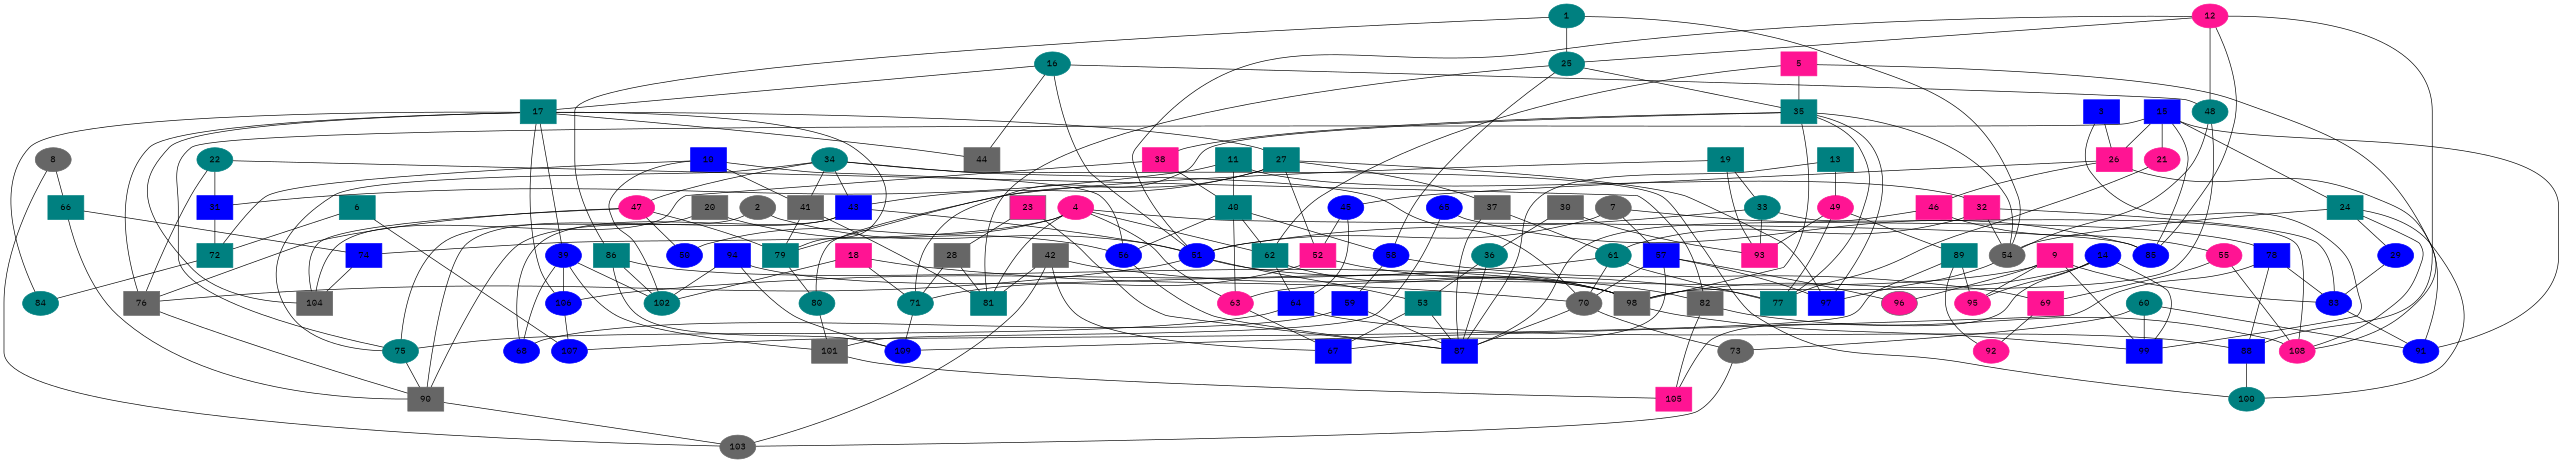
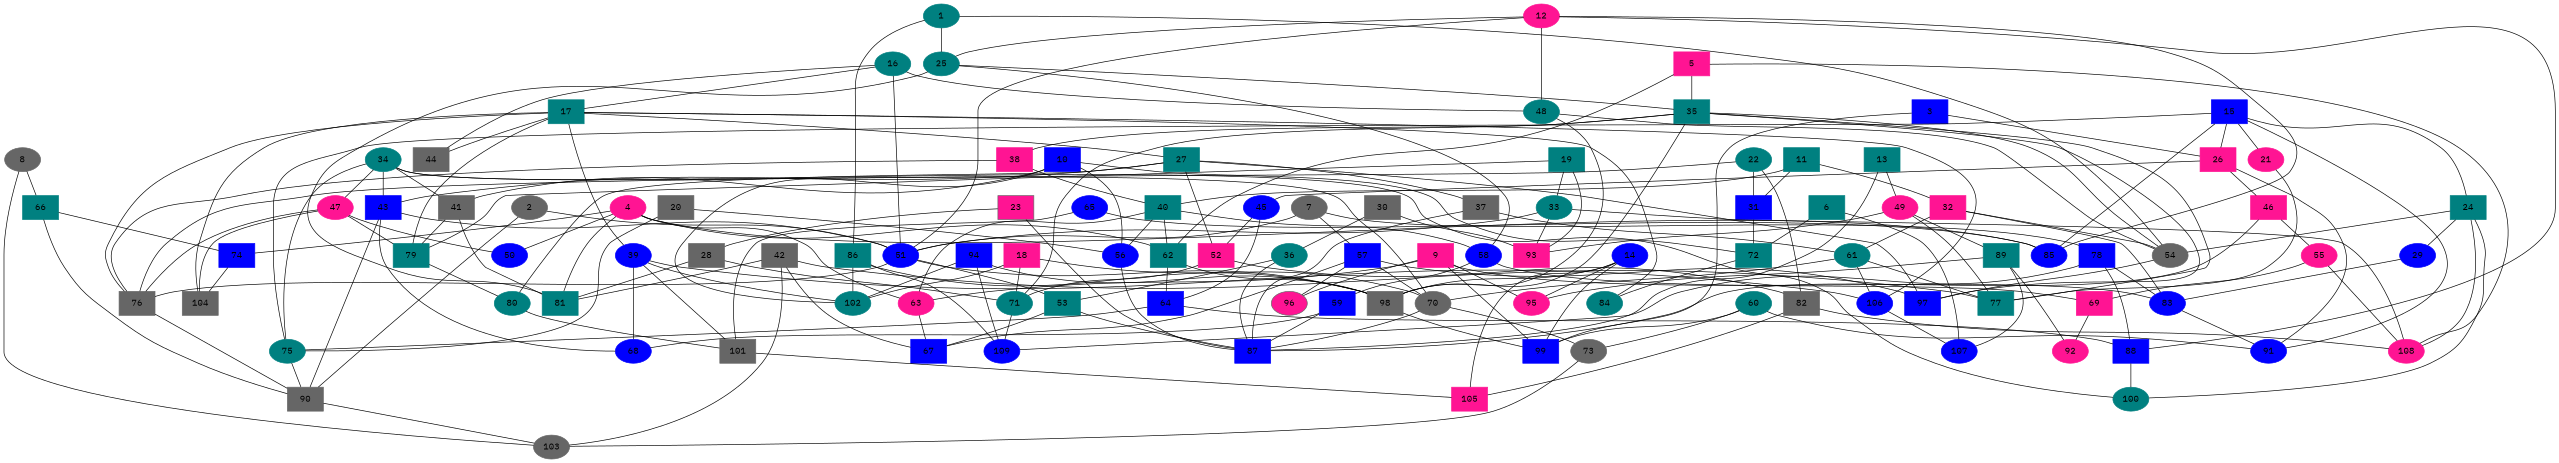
(685, 196) -> (522, 170)
